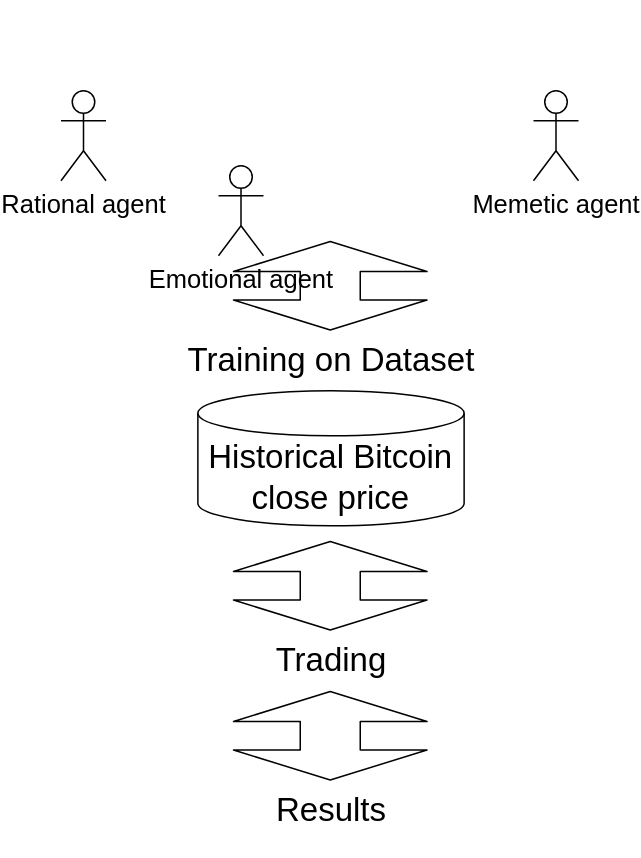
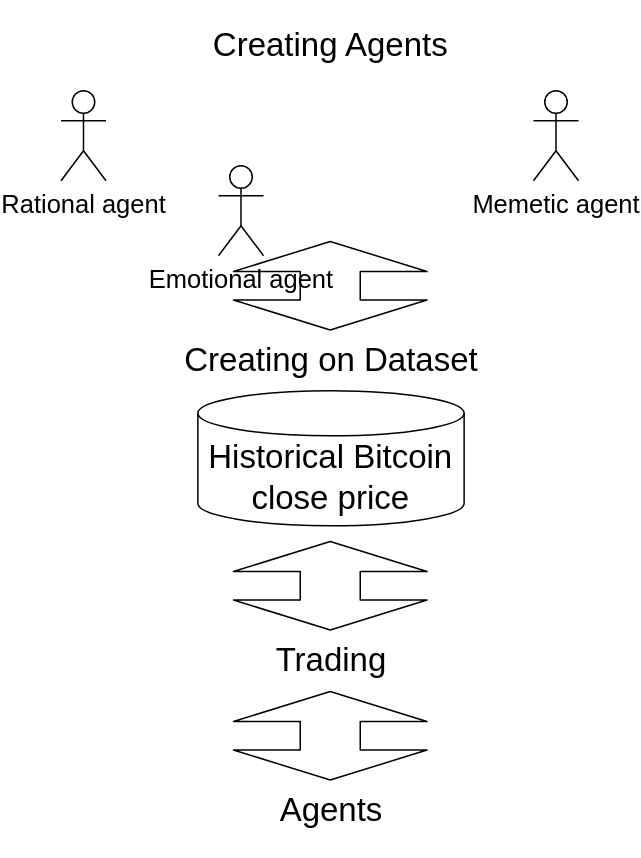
none -> (331, 46)
(332, 361) -> (332, 361)
(332, 811) -> (332, 811)
